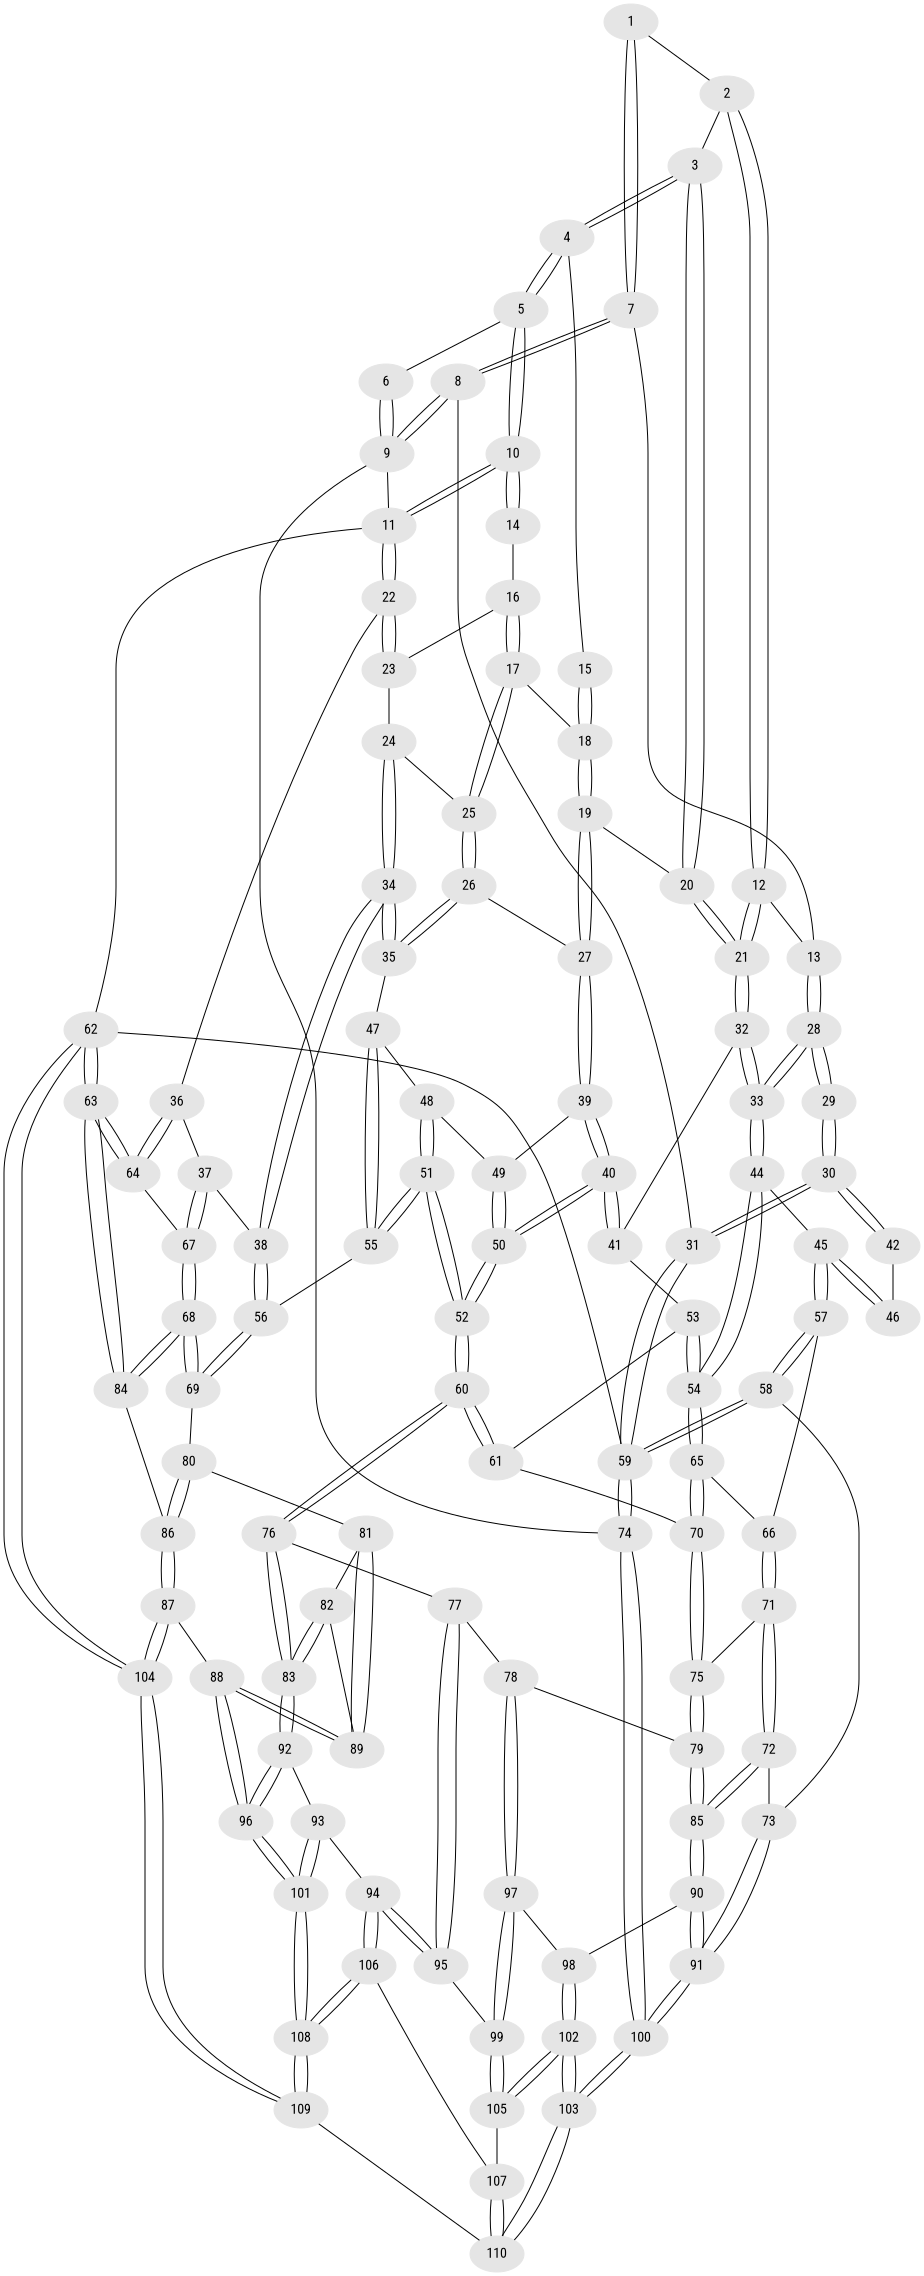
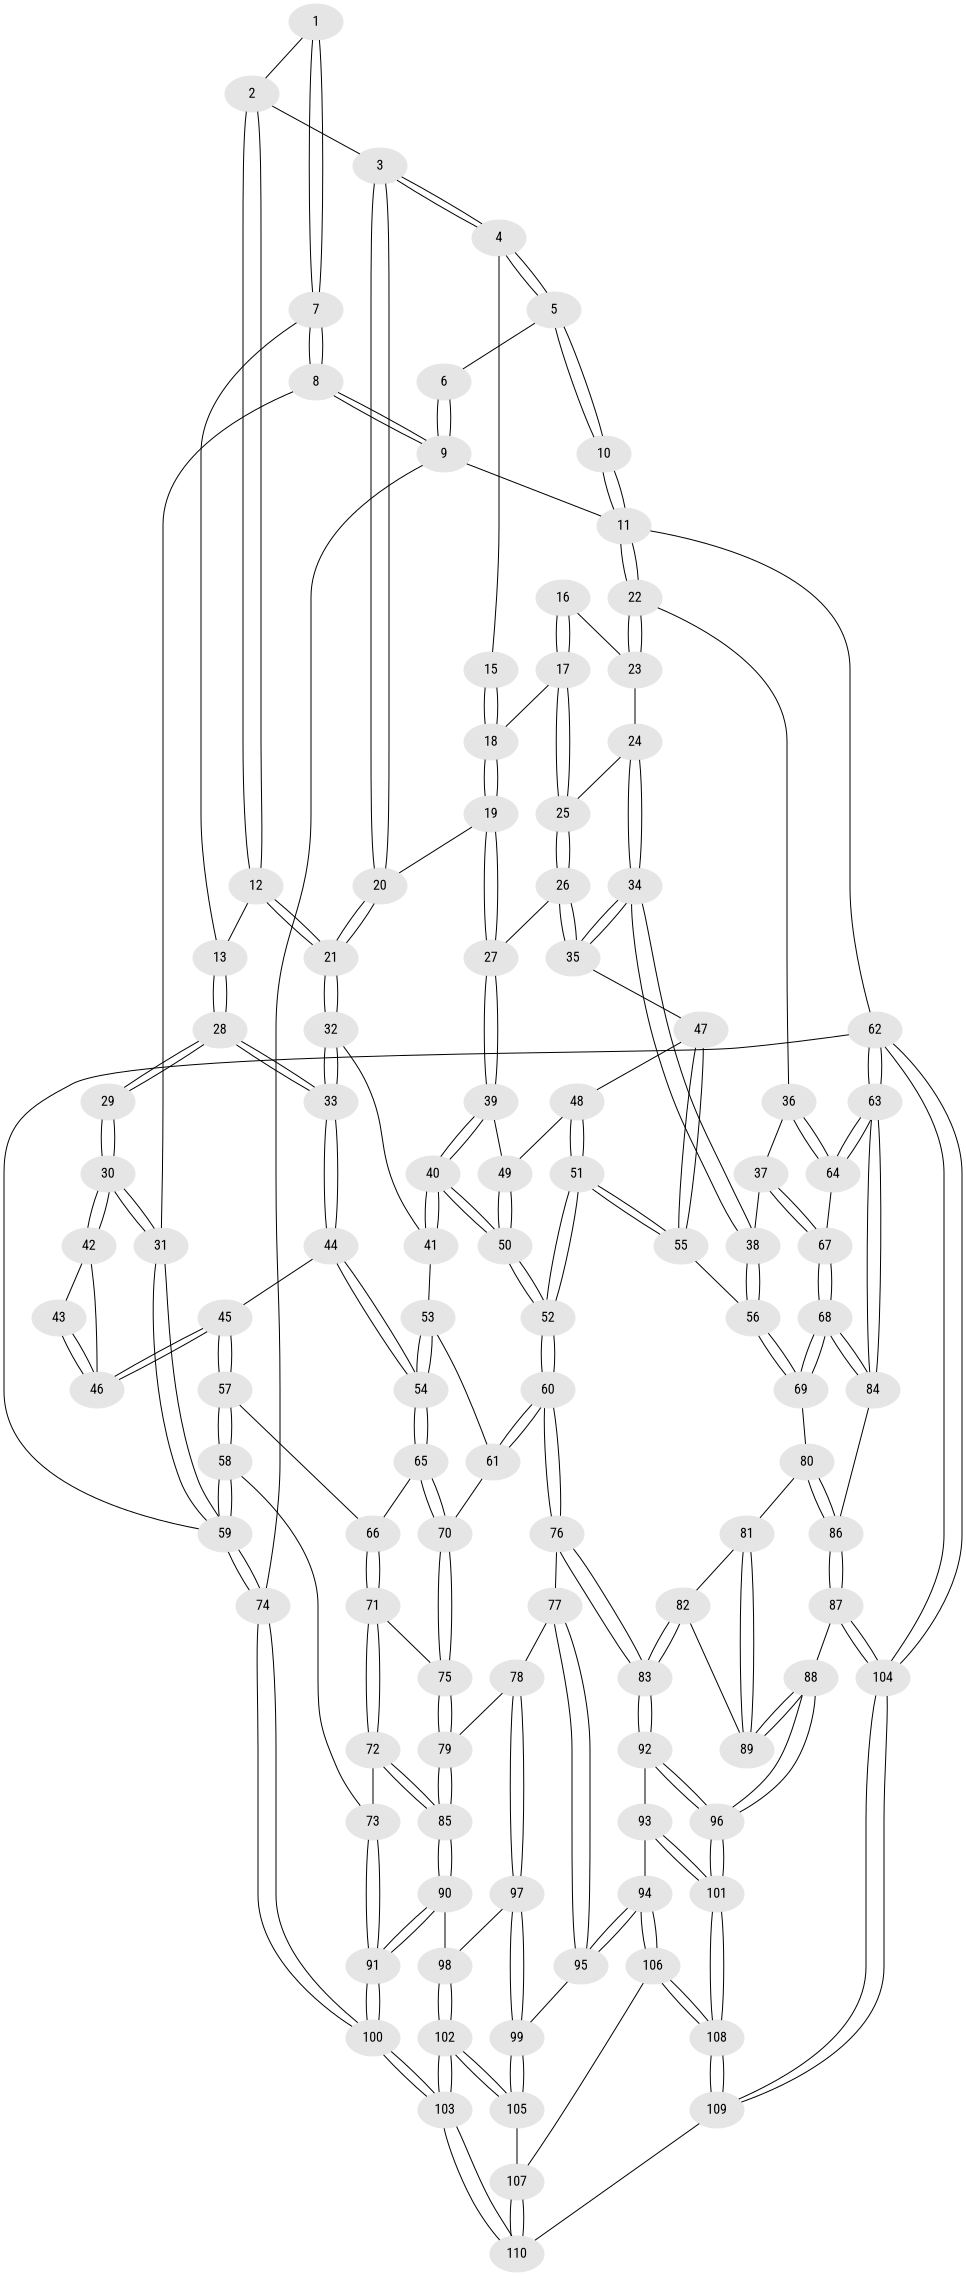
(513, 526) -> none
none -> (59, 1318)
